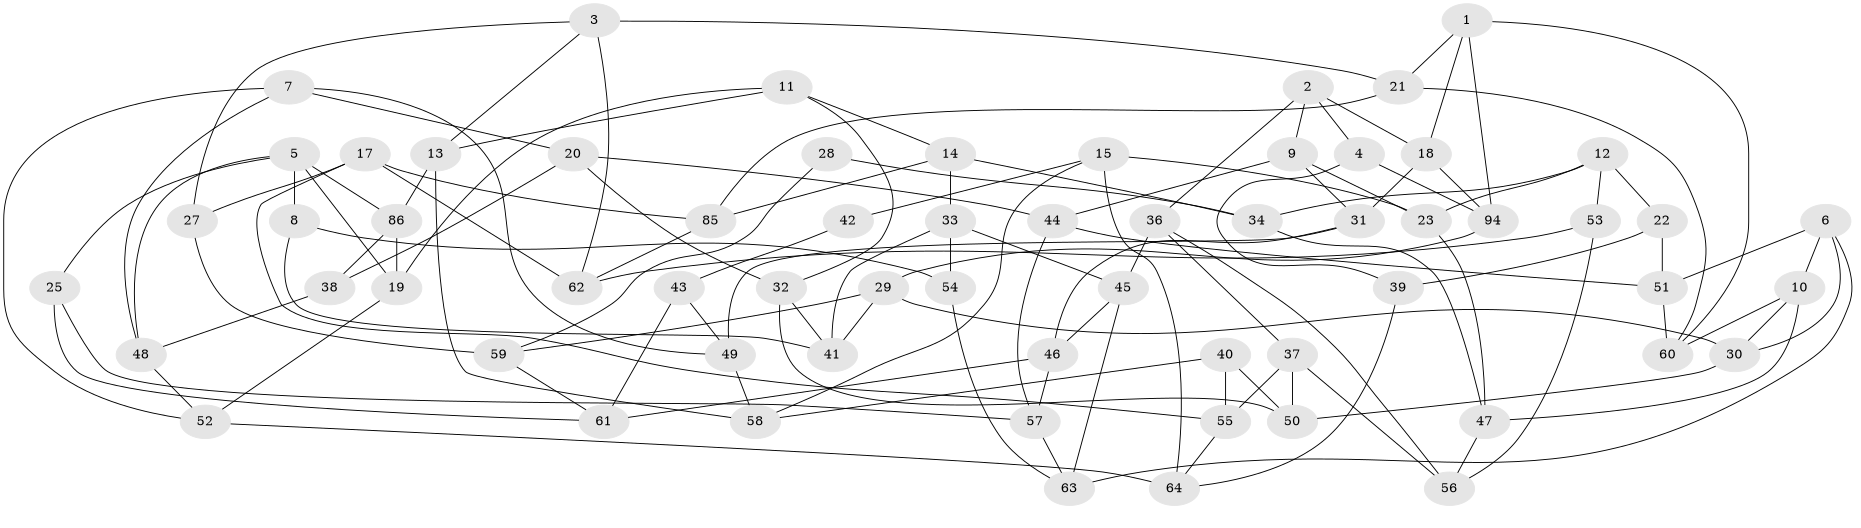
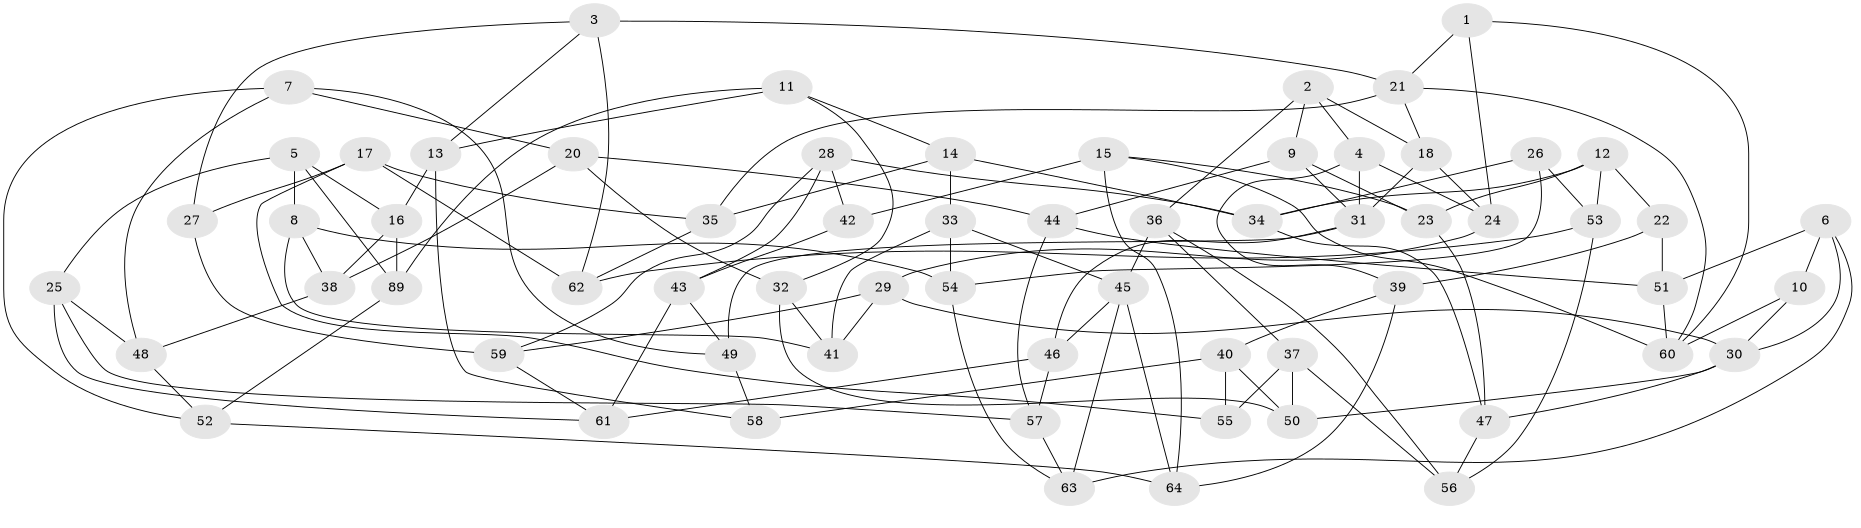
(1448, 82) -> (1412, 121)
none -> (1536, 154)
none -> (1359, 181)
none -> (839, 192)
(155, 211) -> (98, 322)
(397, 221) -> (397, 221)
(711, 221) -> (711, 221)
(1493, 221) -> (1493, 221)
none -> (773, 239)
none -> (312, 255)
(397, 288) -> (397, 288)
none -> (1323, 314)
(966, 323) -> (1309, 222)
(1679, 401) -> (1614, 396)
(1200, 455) -> (1149, 388)
